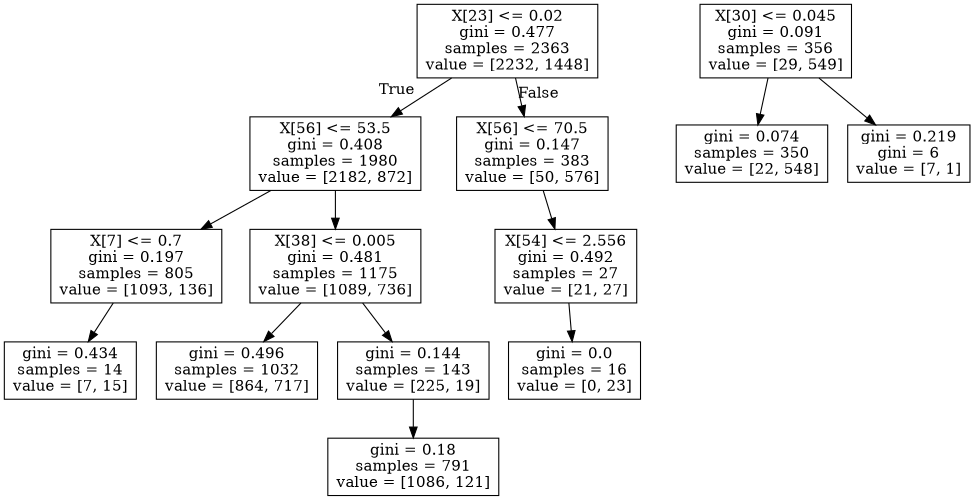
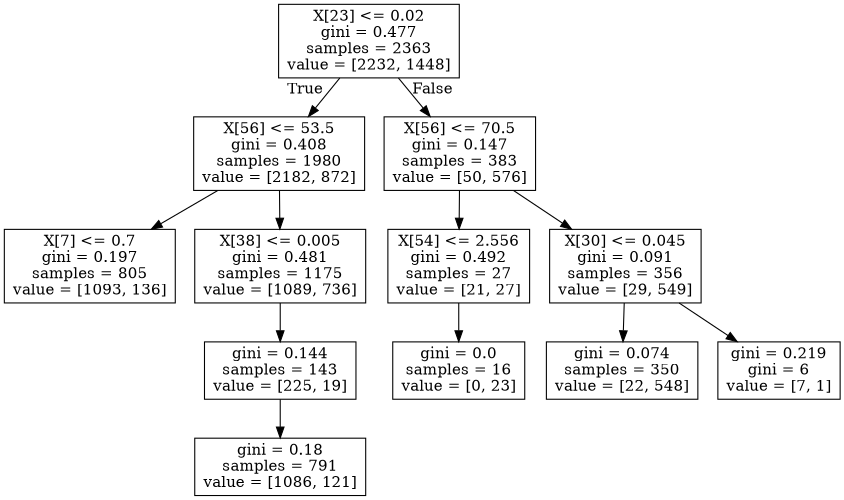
none -> (538, 207)
(70, 371) -> none
(237, 371) -> none
